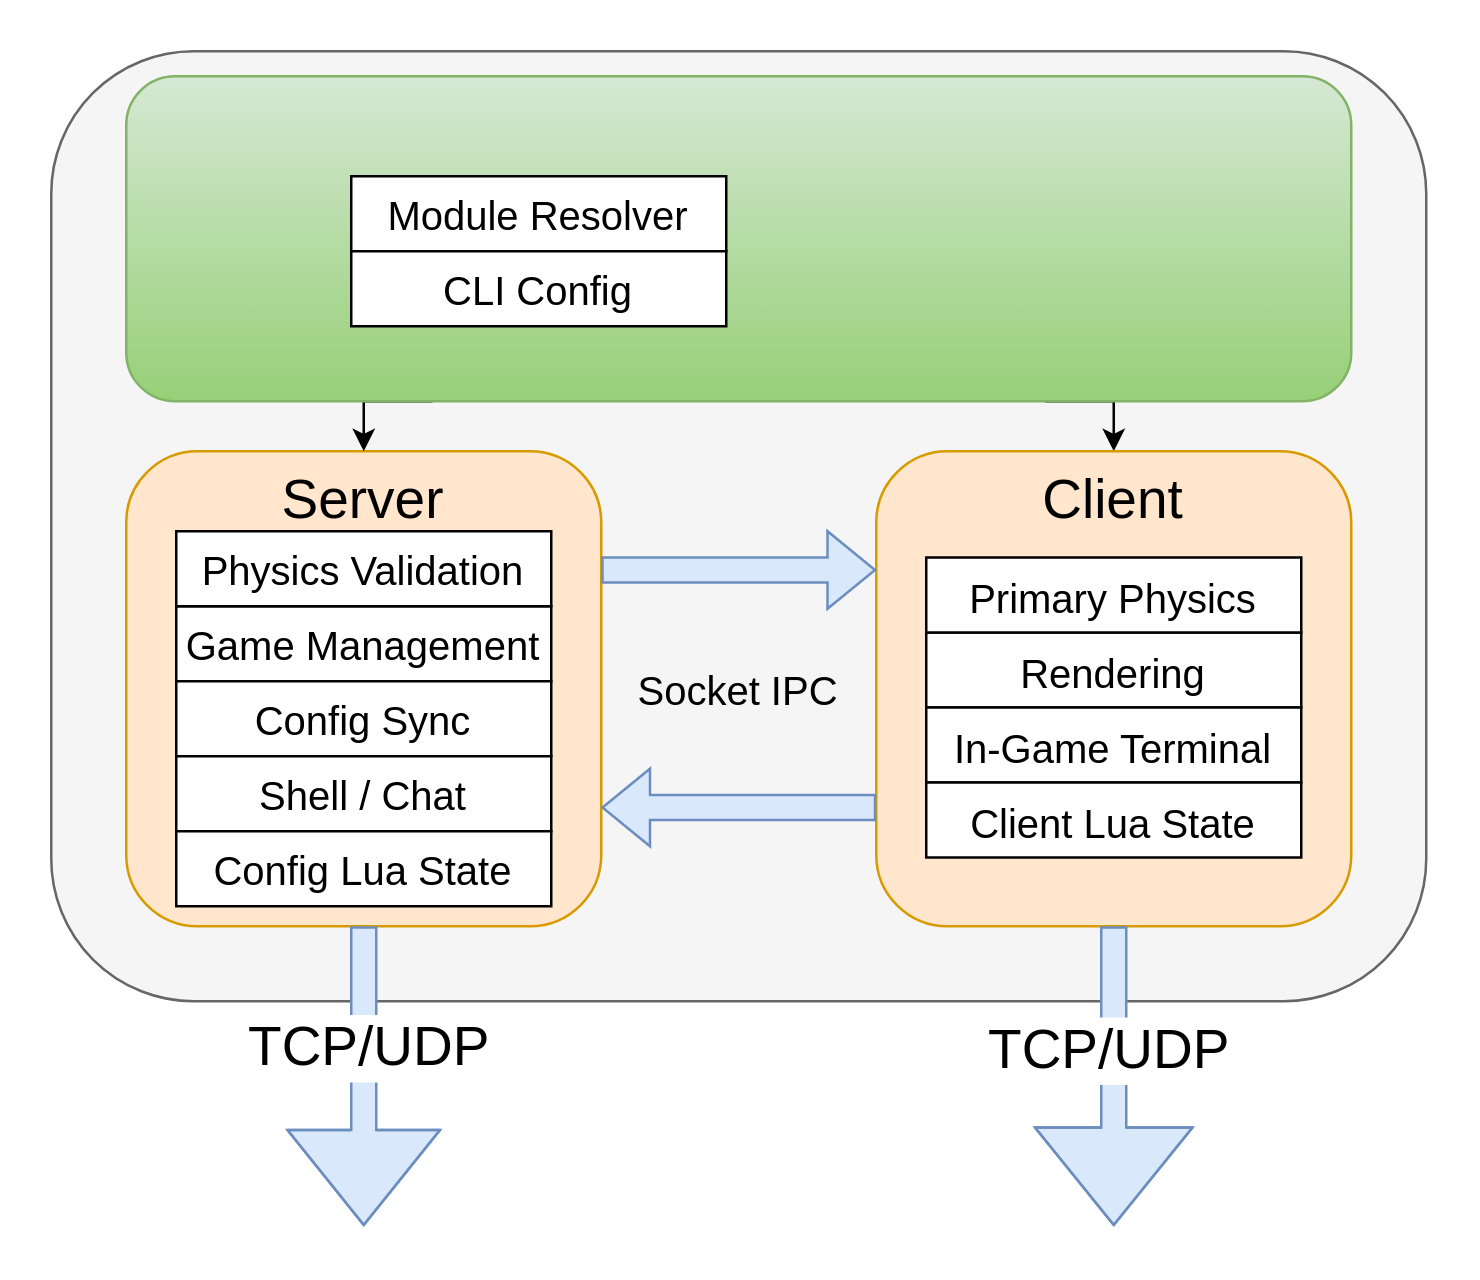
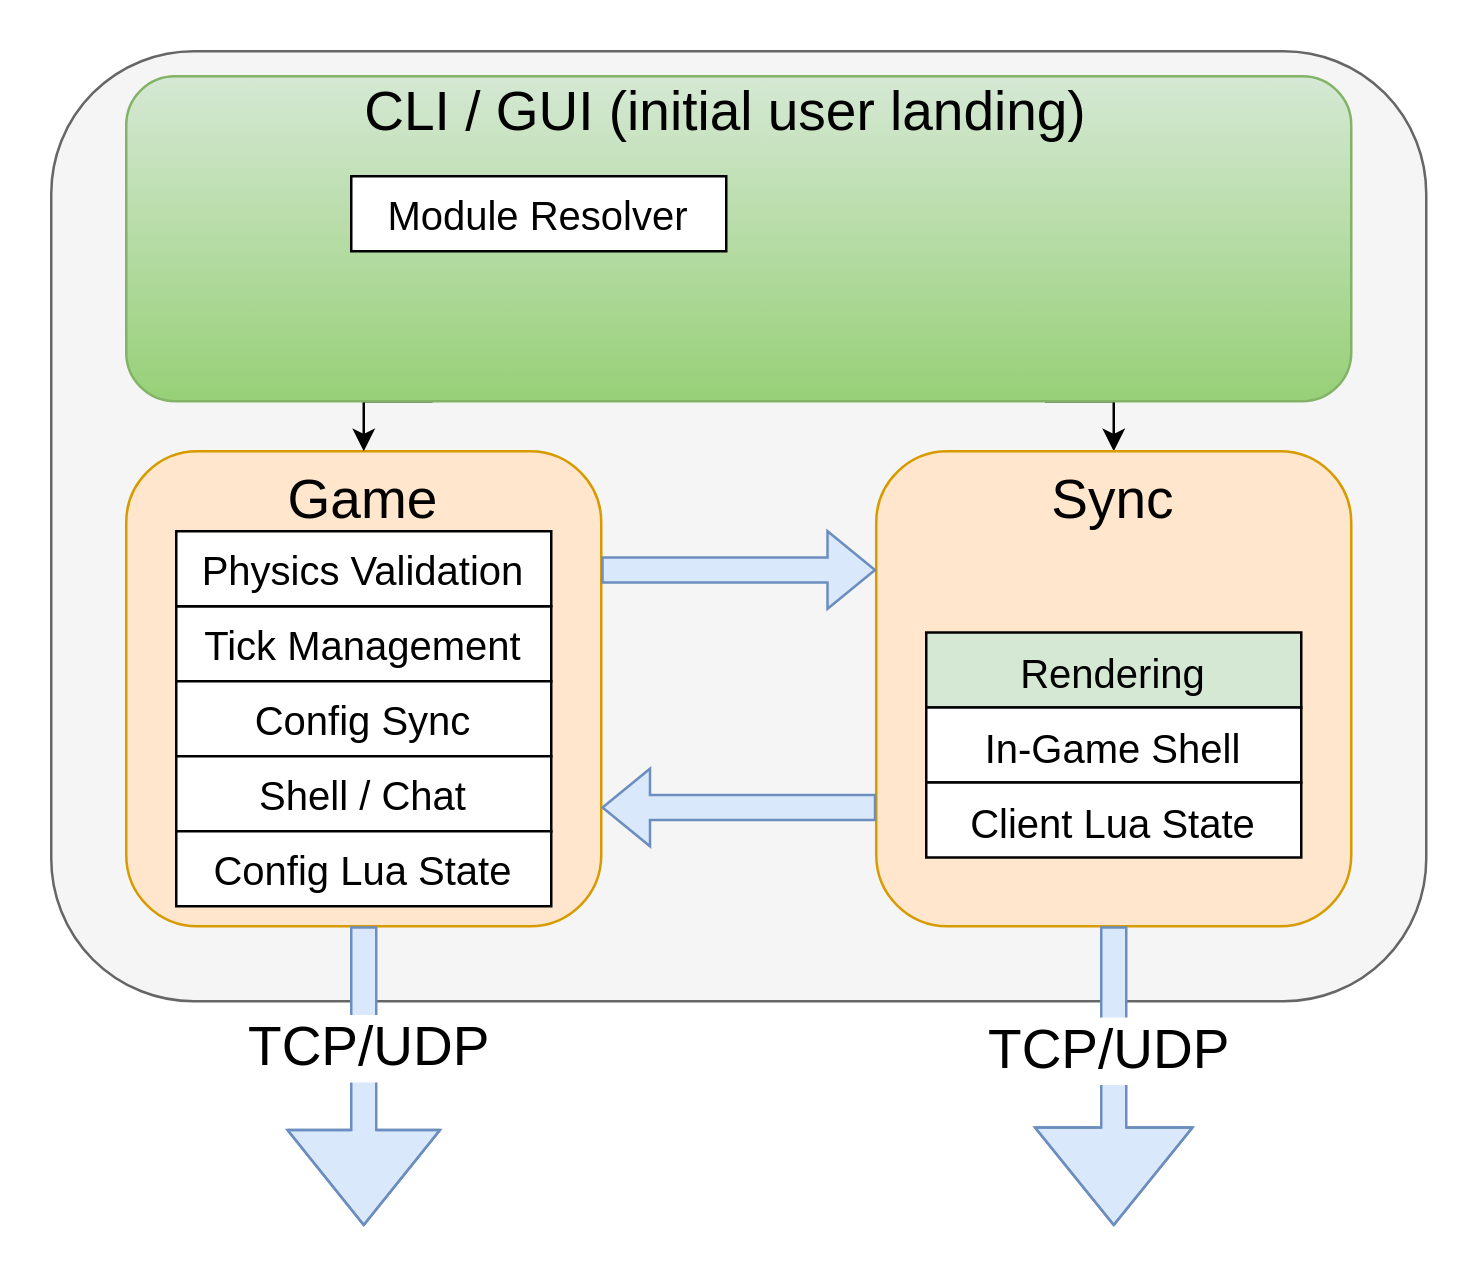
none -> (726, 114)
(539, 289) -> none
(364, 501) -> (364, 501)
(1114, 501) -> (1114, 501)
(1114, 595) -> none
(364, 644) -> (364, 644)
(1114, 670) -> (1114, 670)
(739, 689) -> none
(1114, 746) -> (1114, 746)
